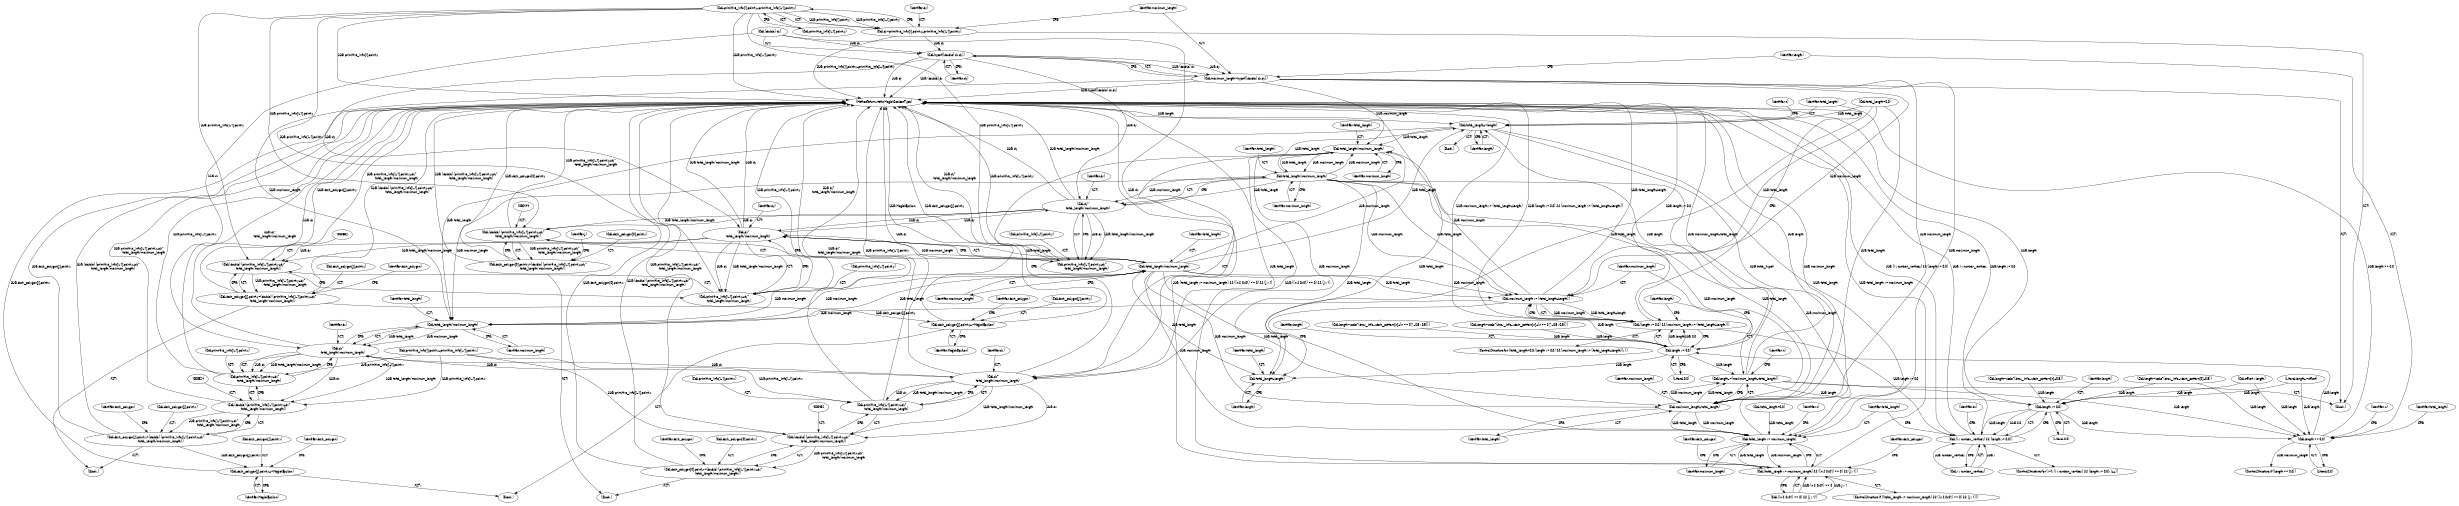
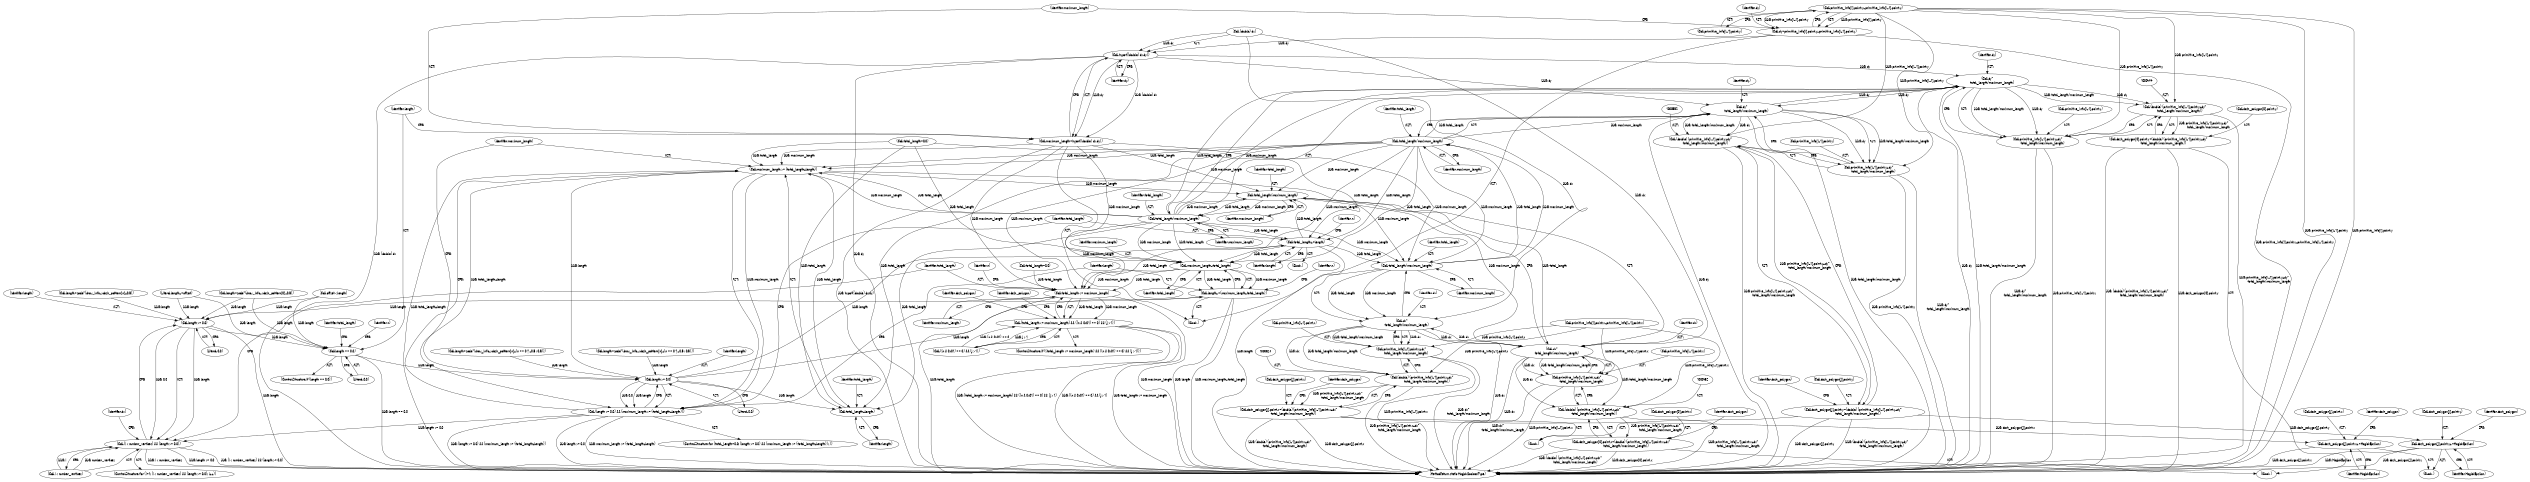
(1147, 114) -> (1220, 399)
(579, 235) -> none
(1762, 267) -> (1266, 254)
none -> (792, 307)
(1304, 337) -> (829, 280)
(2028, 397) -> none
(2293, 456) -> (330, 366)
